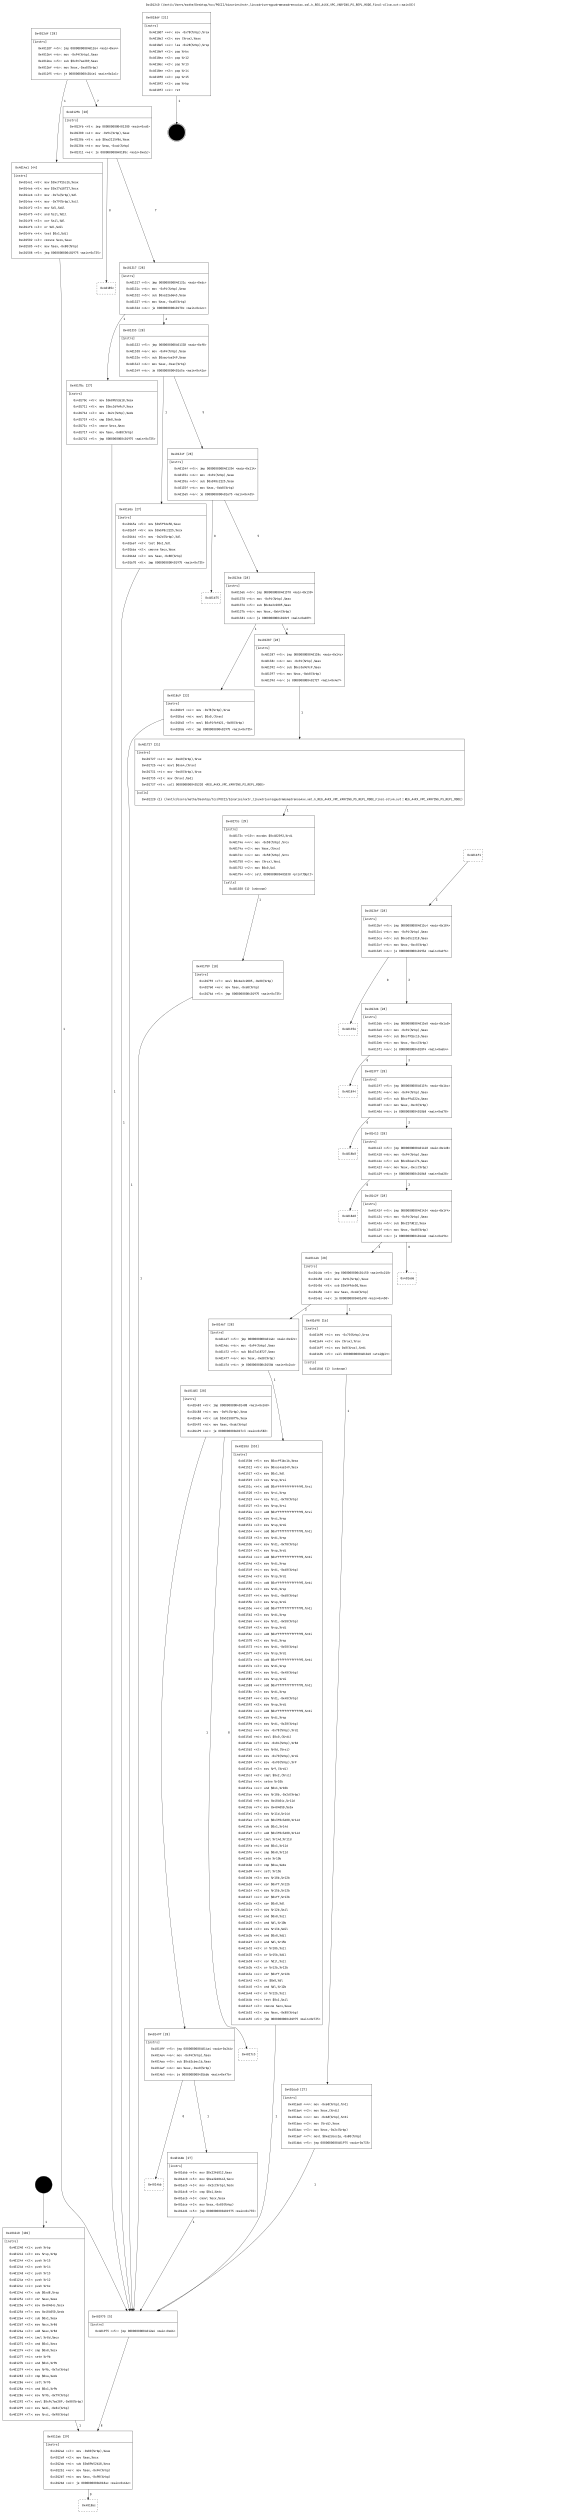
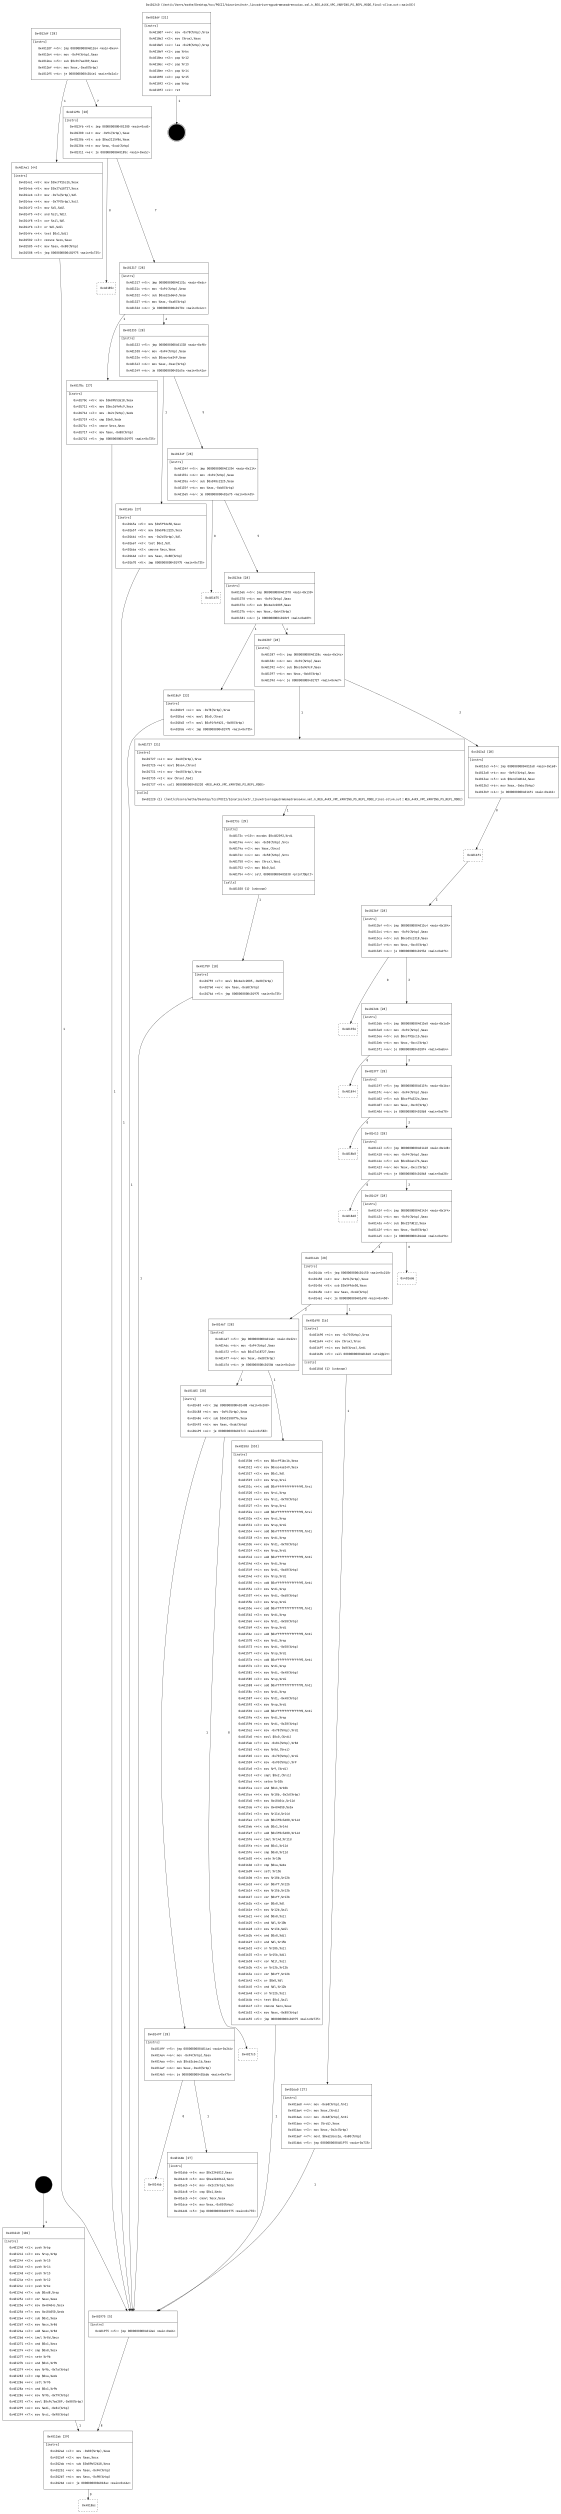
none -> (513, 772)
none -> (240, 1377)
(168, 2263) -> none
